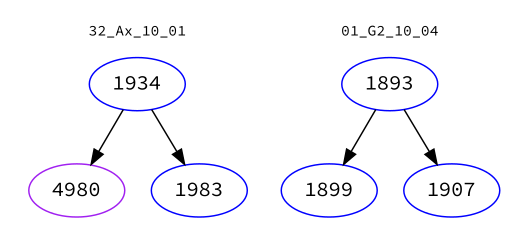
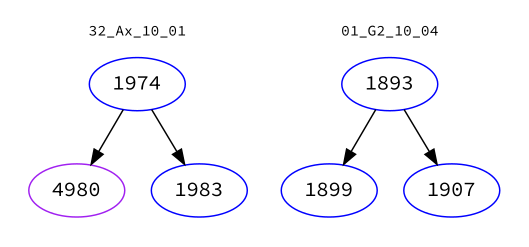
(137, 84) -> (137, 84)
